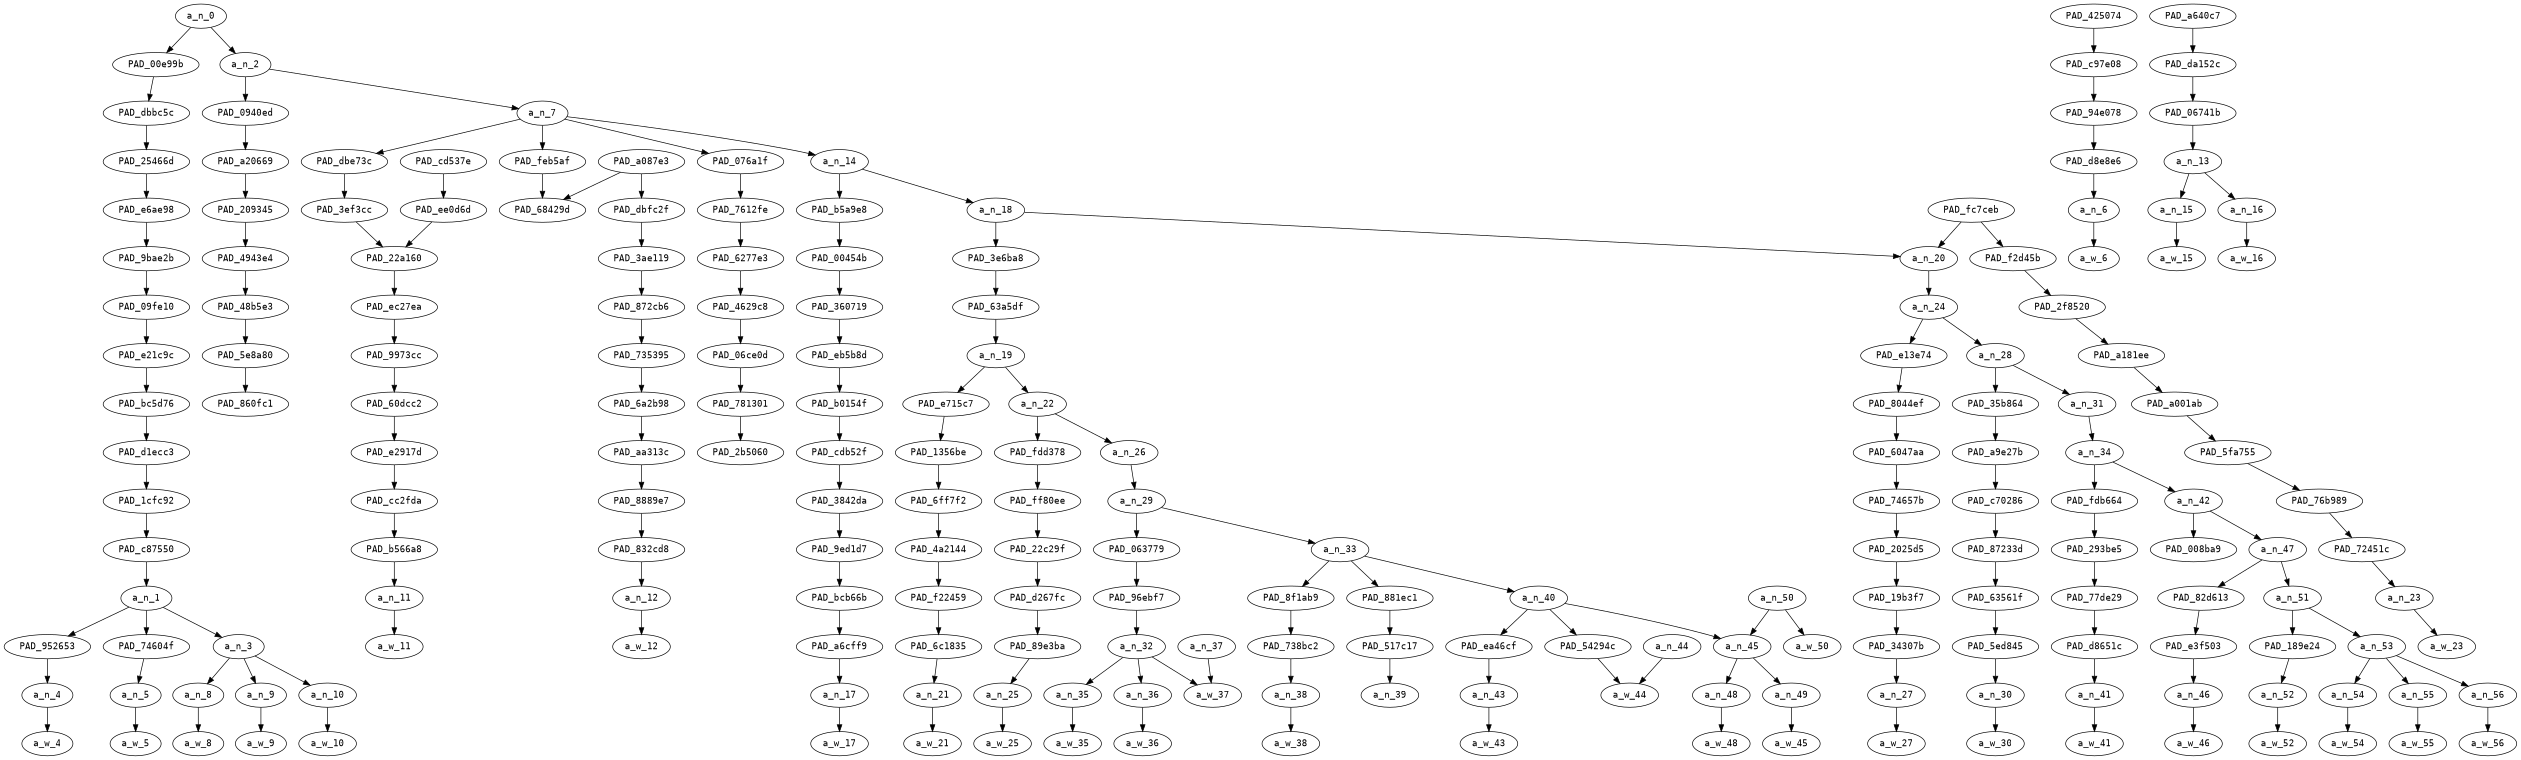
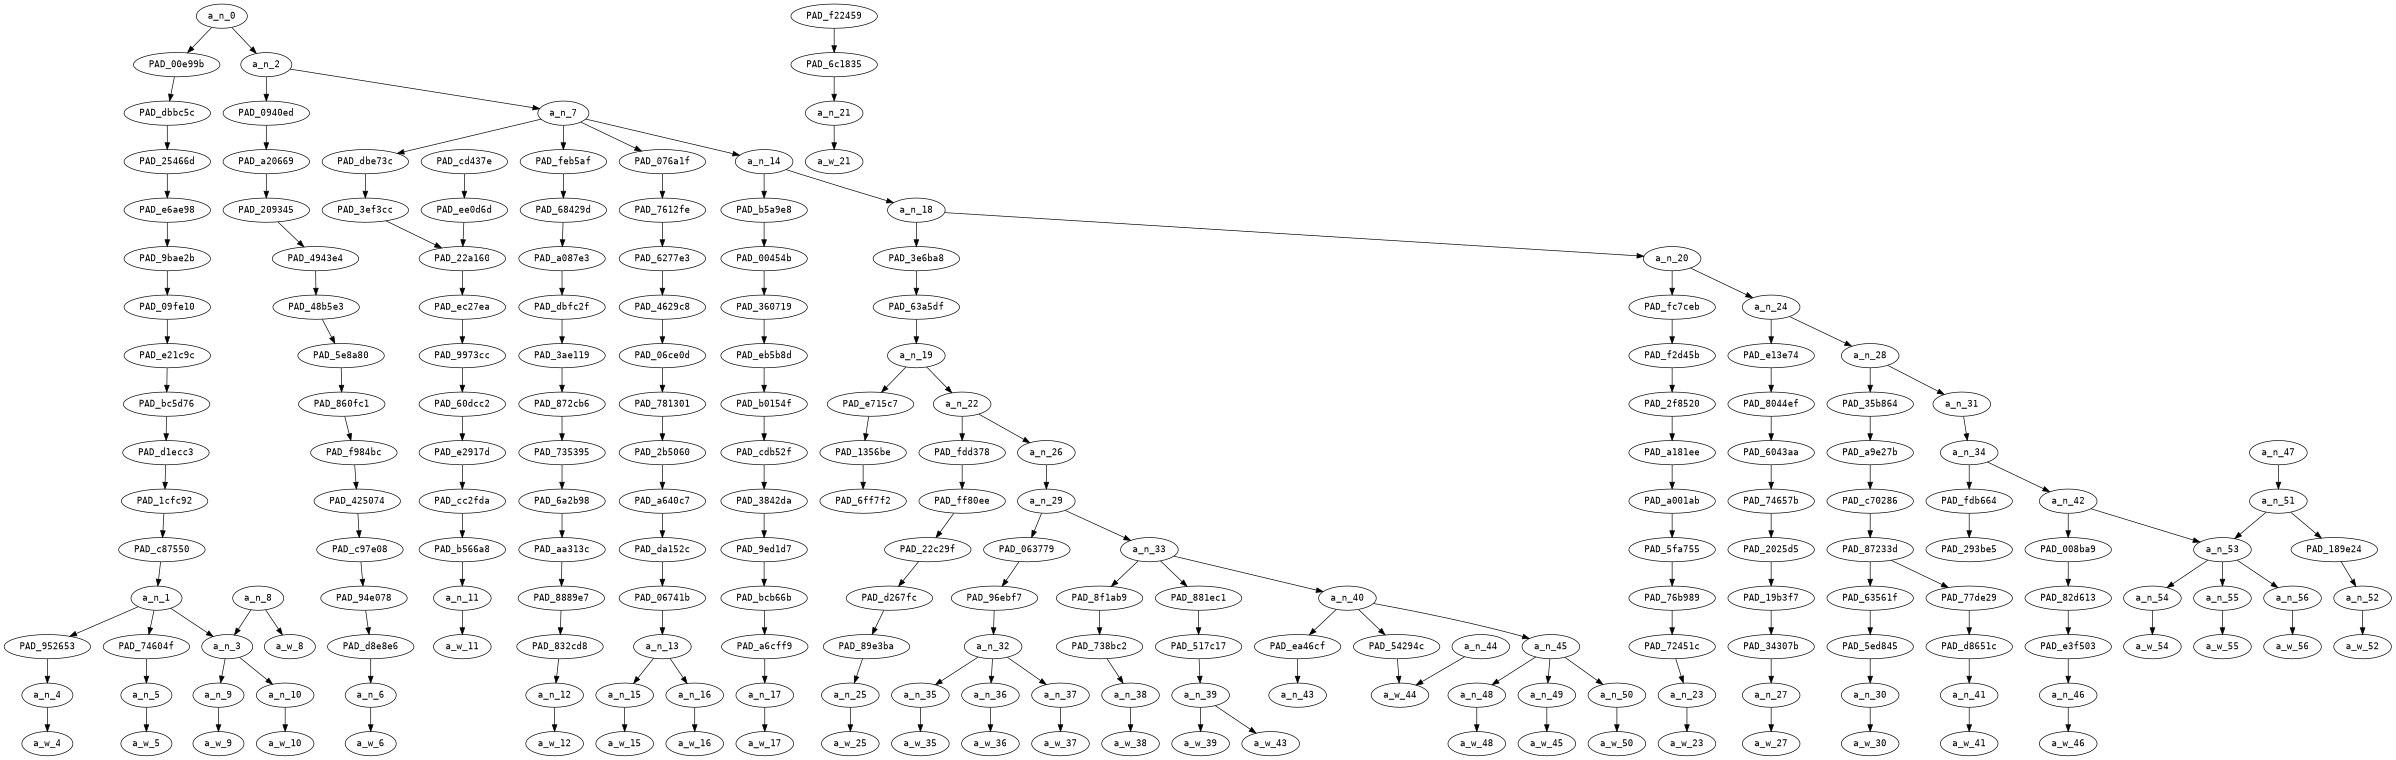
(443, 162) -> (464, 162)
(595, 184) -> (563, 231)
(1952, 232) -> (1672, 280)
none -> (354, 453)
(1896, 453) -> (1771, 453)
none -> (662, 474)
(2233, 524) -> (2142, 524)
(939, 550) -> none
(2094, 571) -> (1917, 572)
(2243, 572) -> (2068, 571)
(1762, 620) -> (1581, 669)
(221, 668) -> (245, 620)
(1172, 669) -> (1024, 669)
(1489, 716) -> (1233, 718)
none -> (1201, 744)
